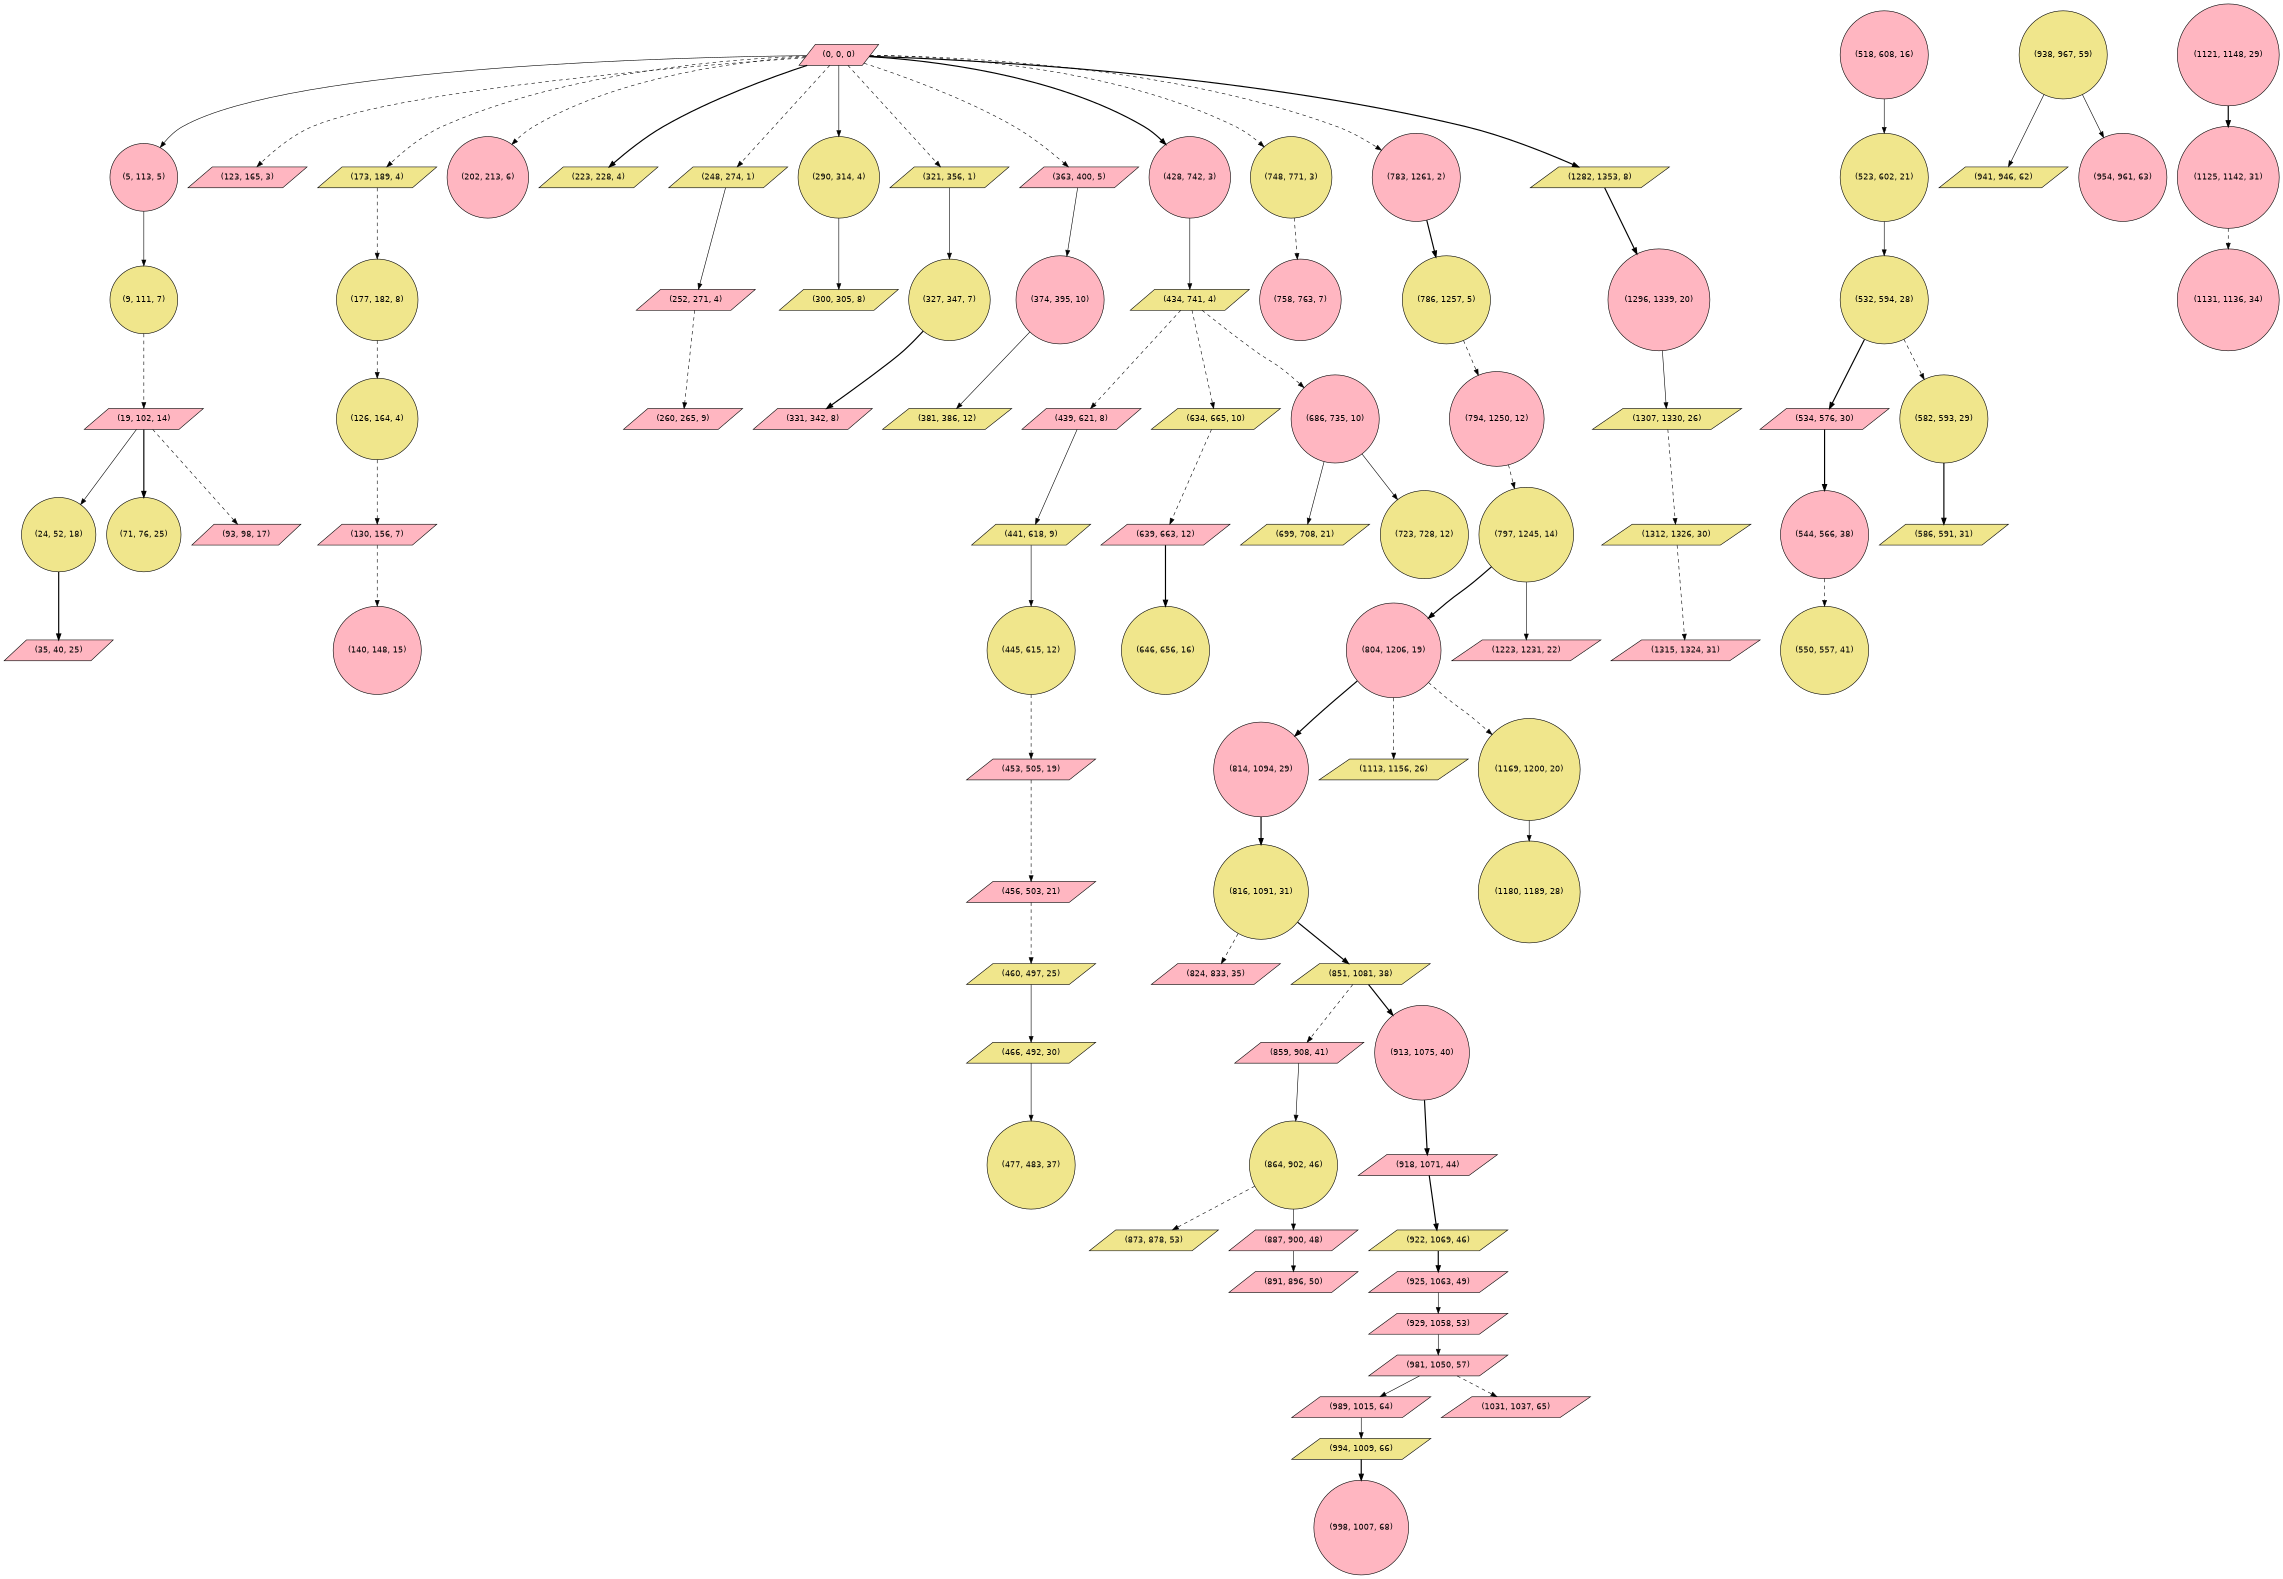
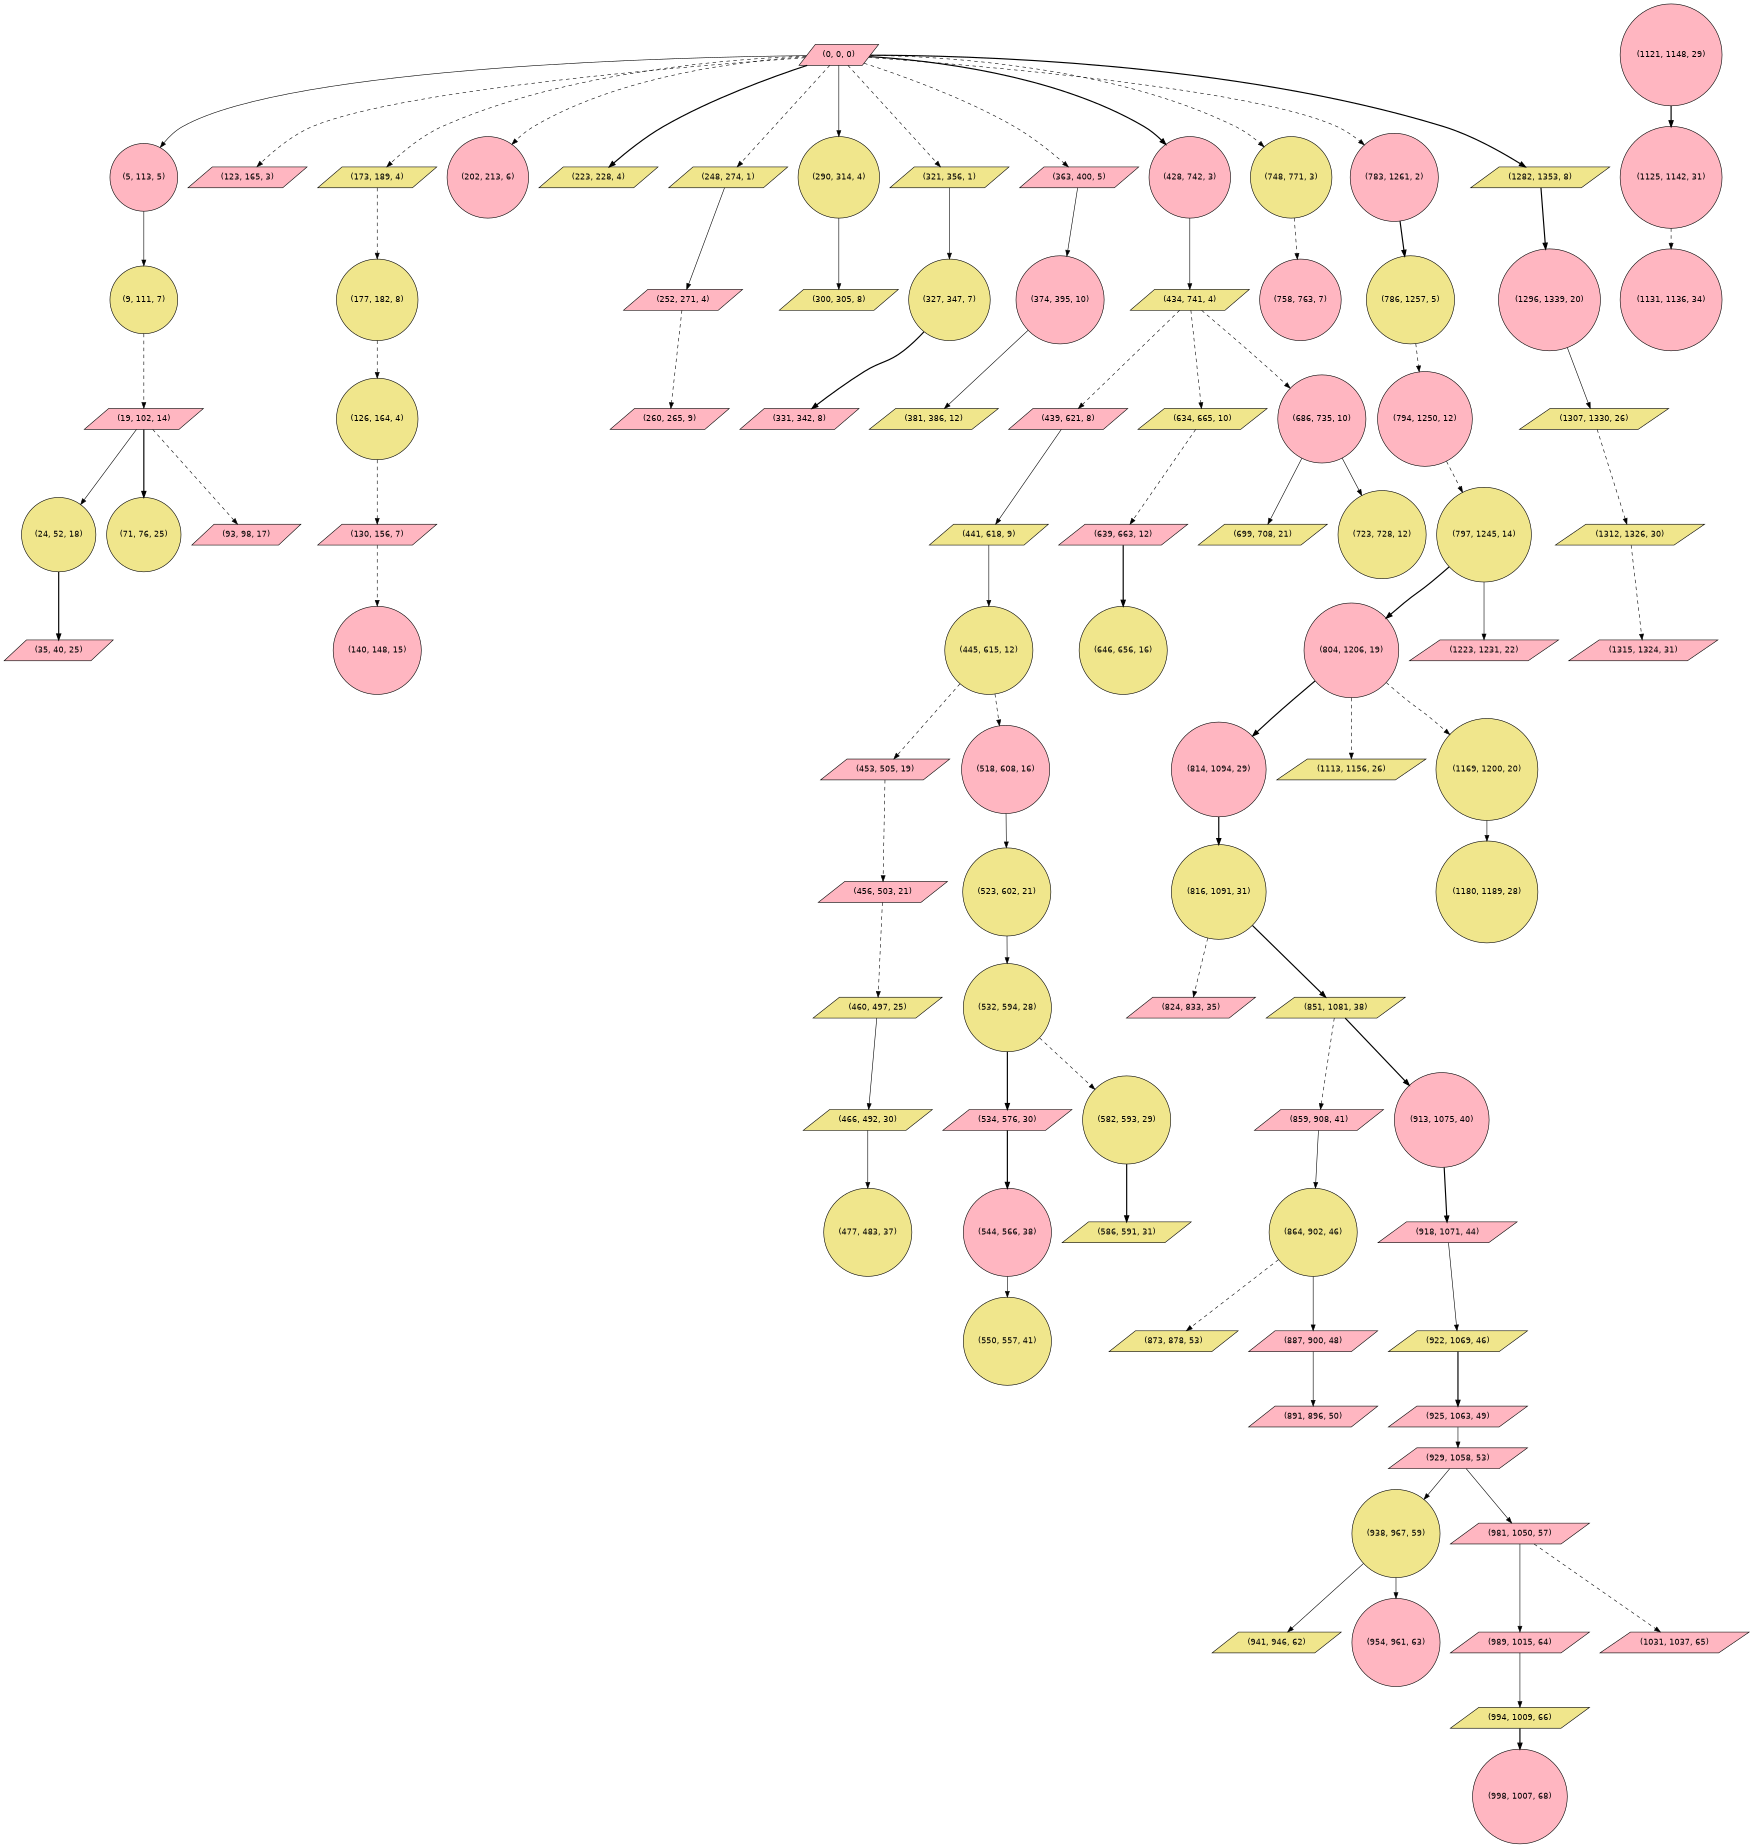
(1825, 589) -> (1007, 1284)
none -> (997, 707)
(1433, 1200) -> (1452, 1284)
none -> (1439, 1482)
